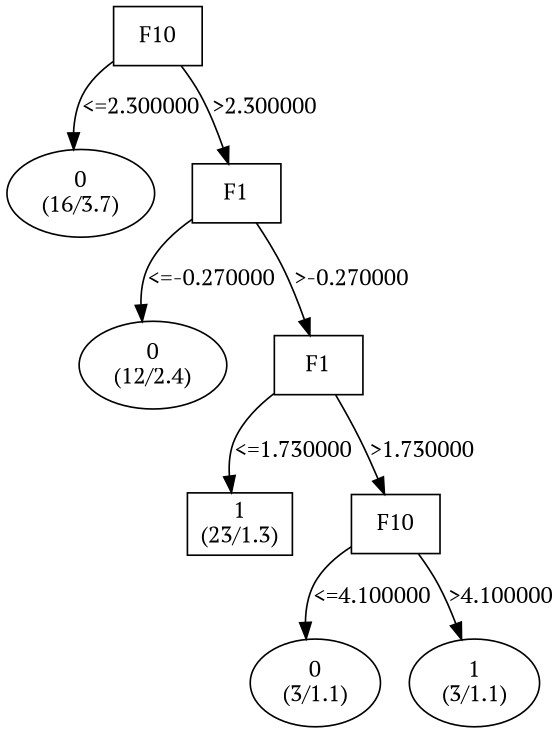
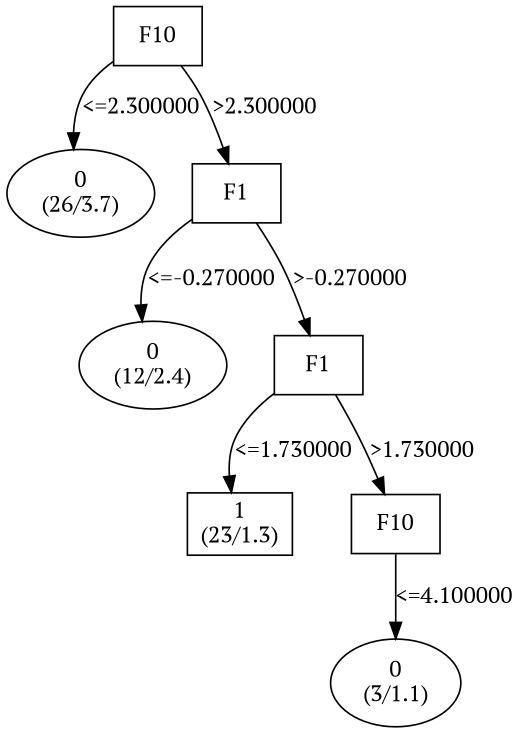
(81, 193) -> (81, 193)
(474, 683) -> none
